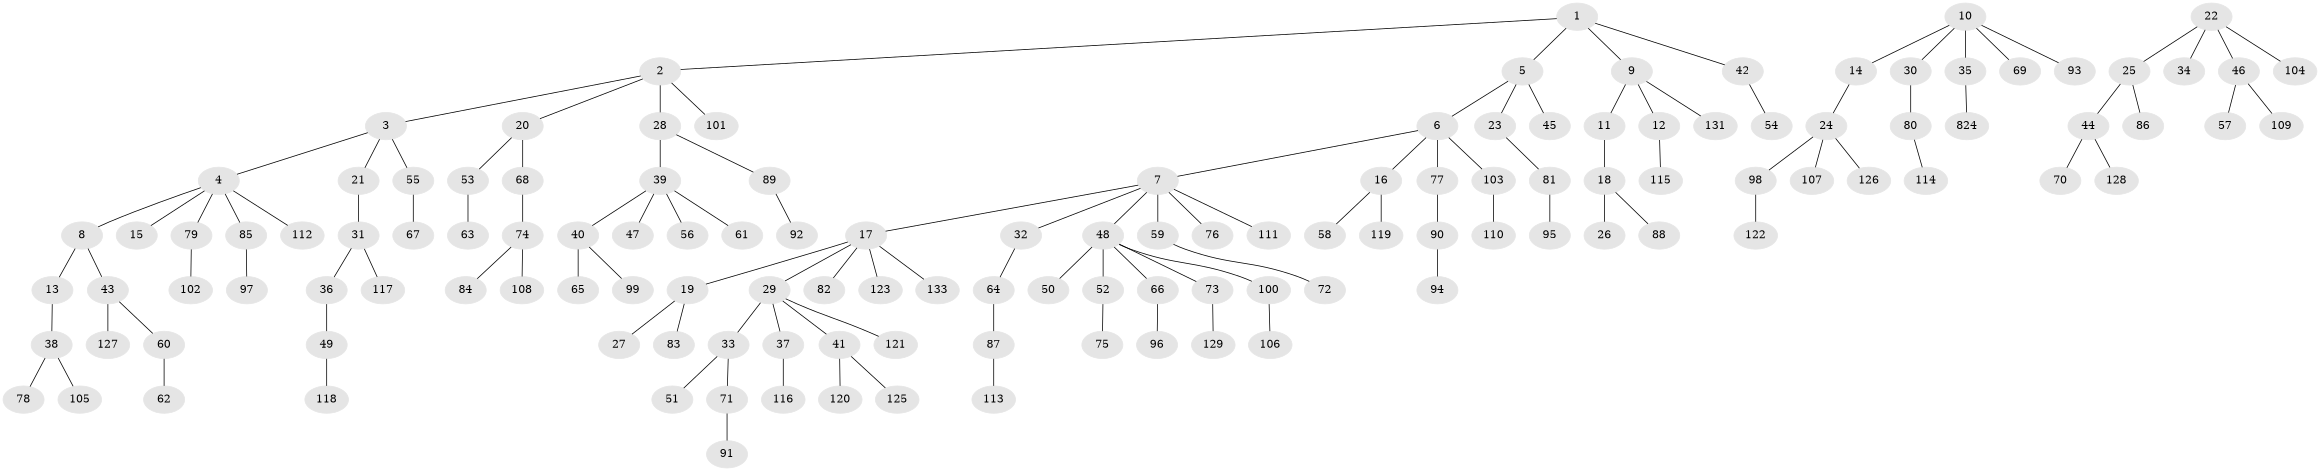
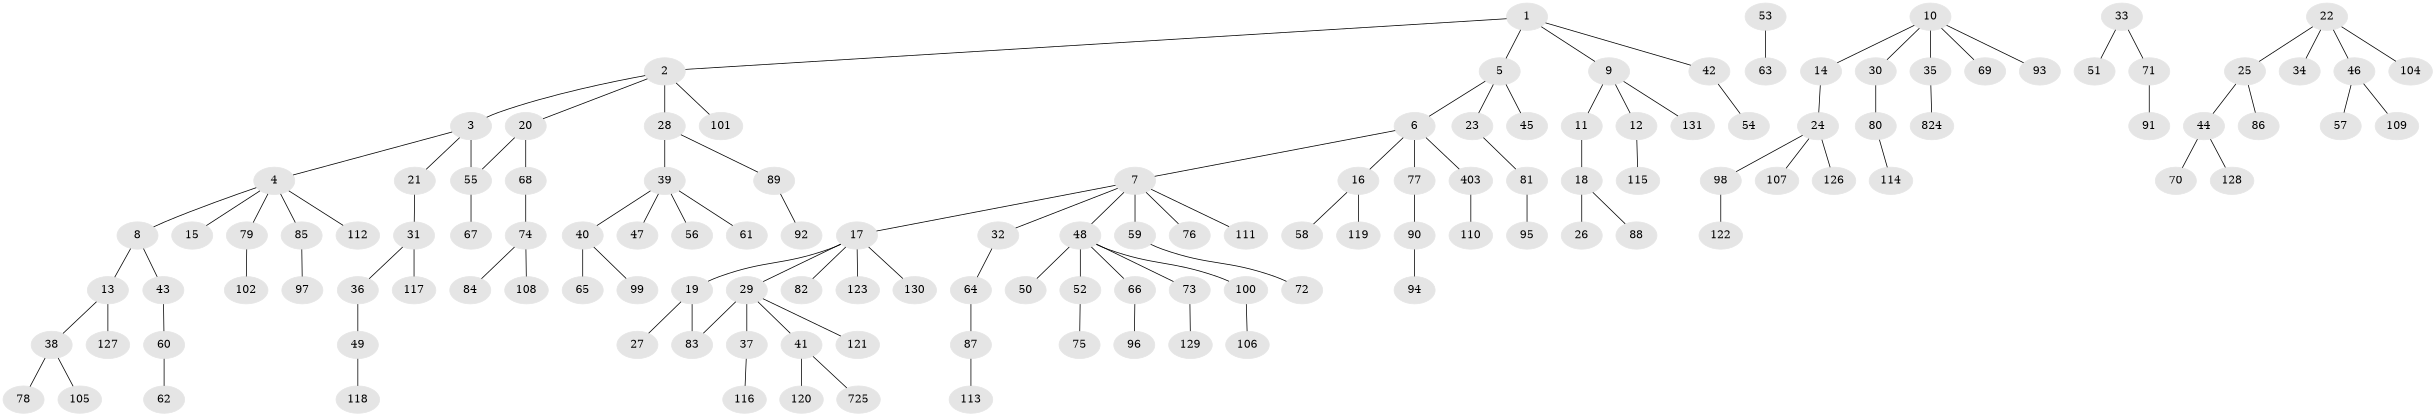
(495, 153) -> (498, 153)
(1494, 181) -> (1471, 181)
(937, 290) -> (915, 290)
(108, 318) -> (108, 318)
(749, 318) -> (720, 317)
(897, 400) -> (858, 400)
